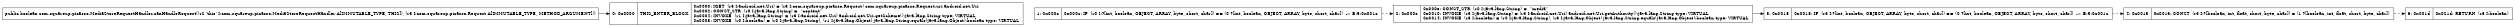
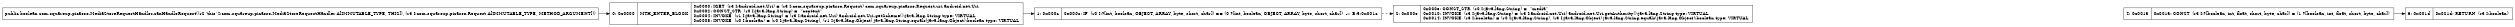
(664, 14) -> (664, 14)
none -> (1027, 14)
(1938, 14) -> none
(2398, 14) -> (2398, 14)
